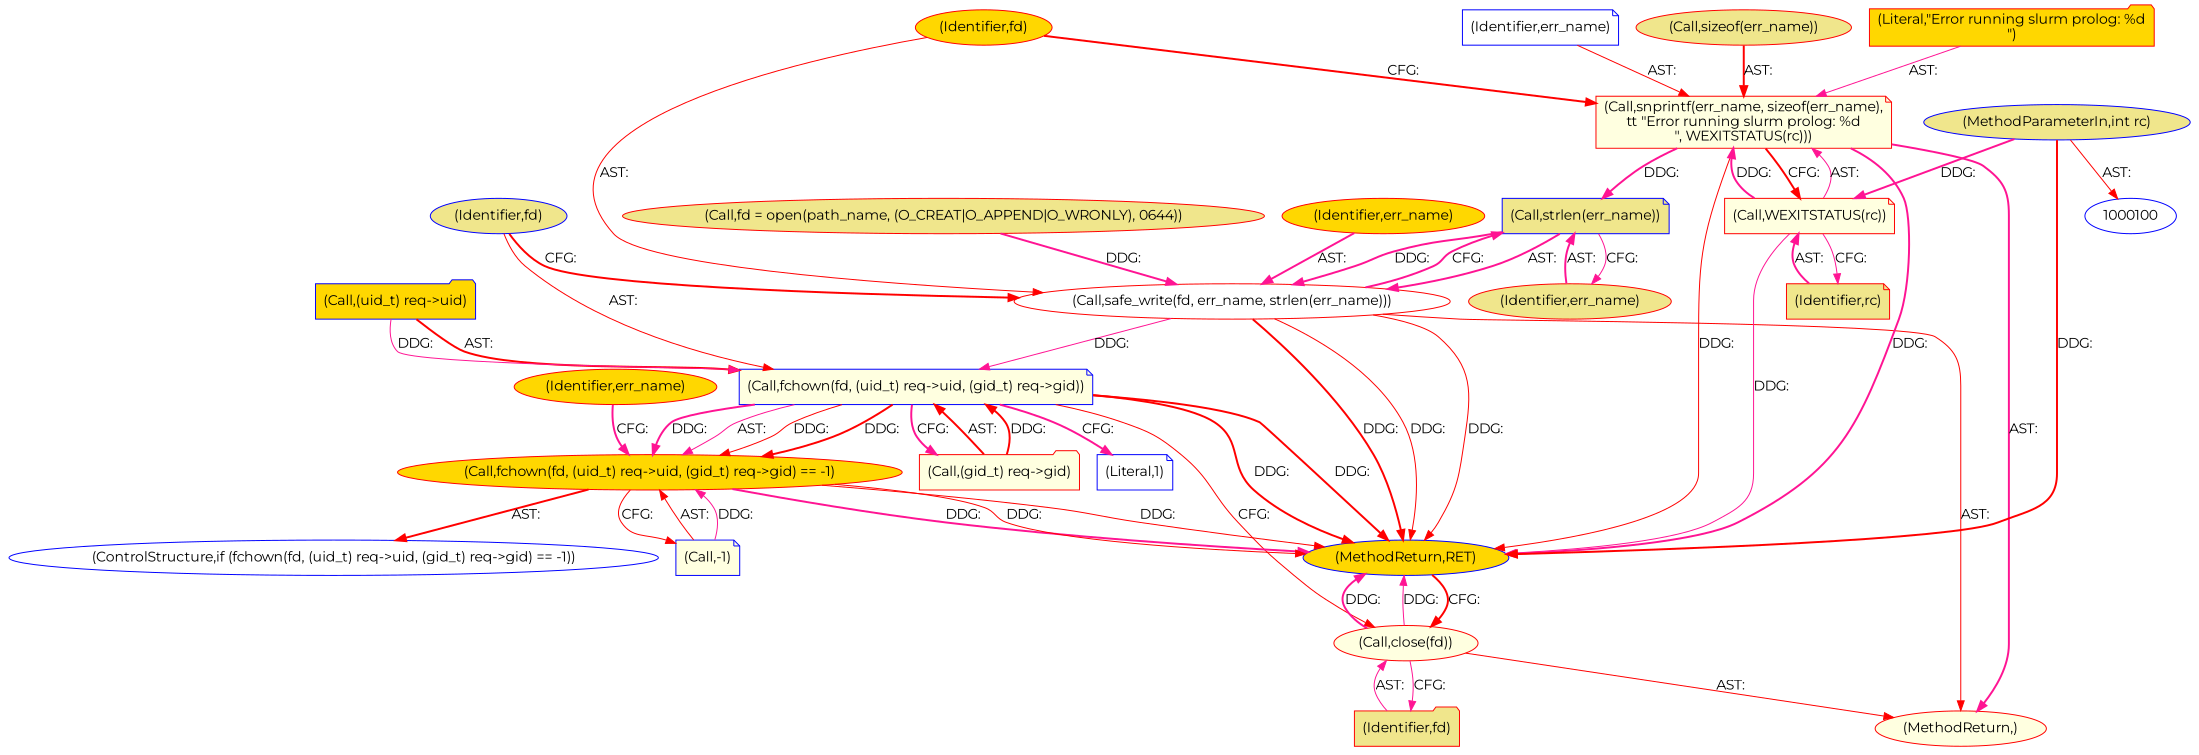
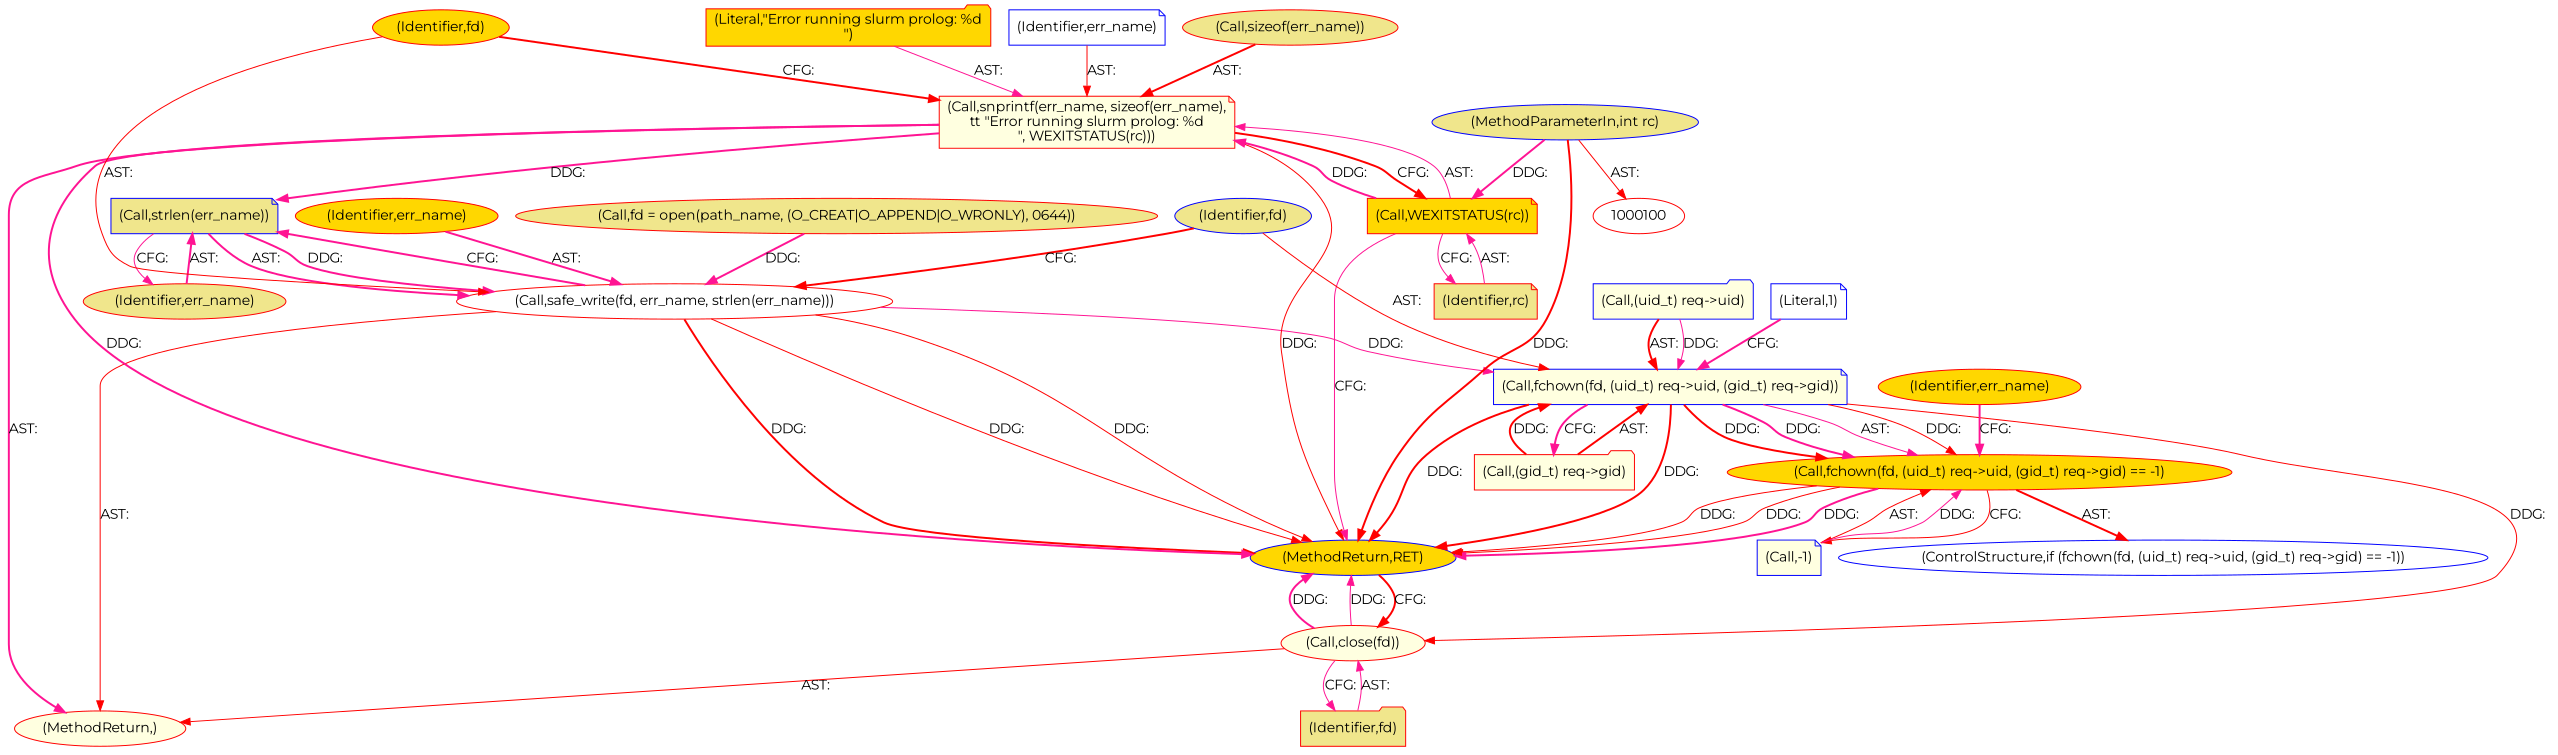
(1810, 216) -> (1452, 216)
(2131, 216) -> (1639, 216)
(1795, 266) -> (1481, 262)
(396, 301) -> (1673, 301)
(1773, 387) -> (1353, 387)
(1053, 422) -> (1744, 342)
(1256, 515) -> (2529, 515)
